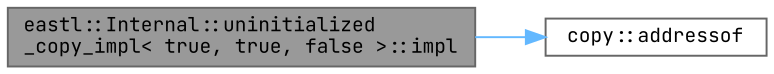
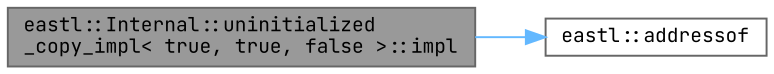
(656, 37) -> (656, 37)
